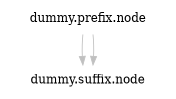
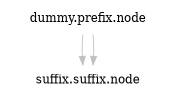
(88, 80) -> (88, 80)
